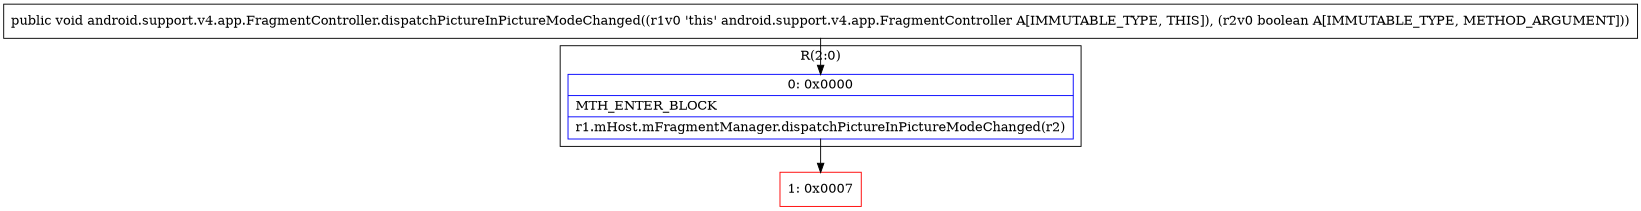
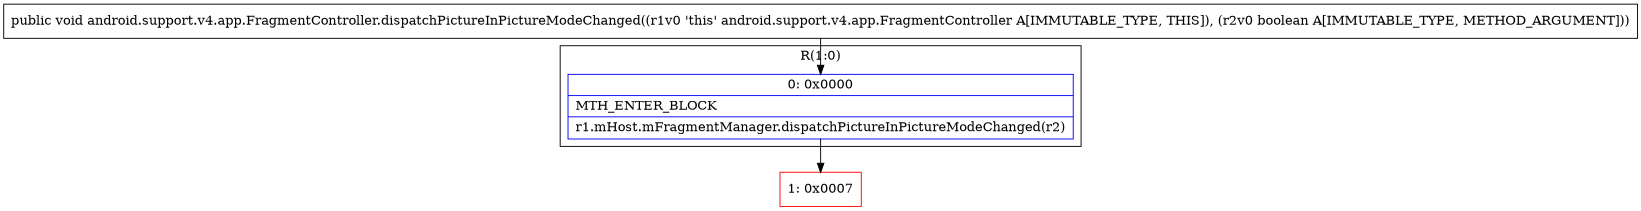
(821, 56) -> (821, 56)
